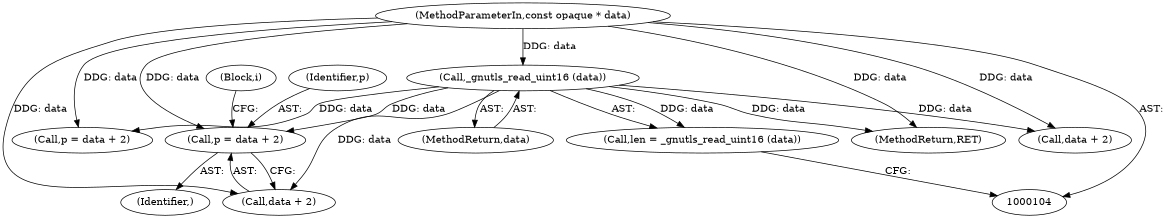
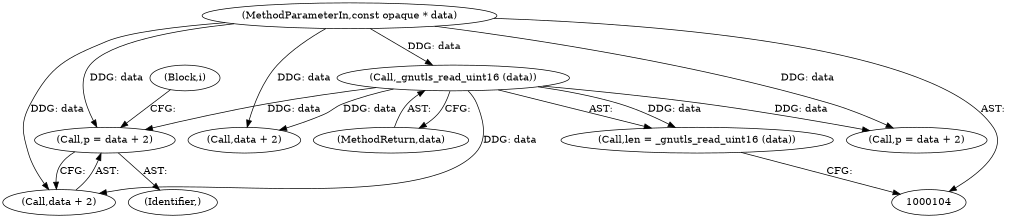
(338, 78) -> none
(494, 109) -> (459, 109)
(929, 140) -> none
